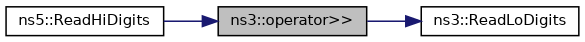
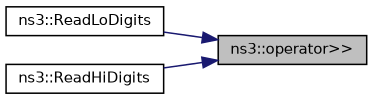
(85, 21) -> (85, 79)
(386, 21) -> (183, 35)
